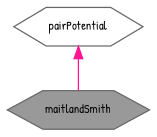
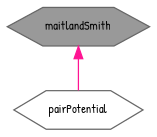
(78, 75) -> (78, 75)
